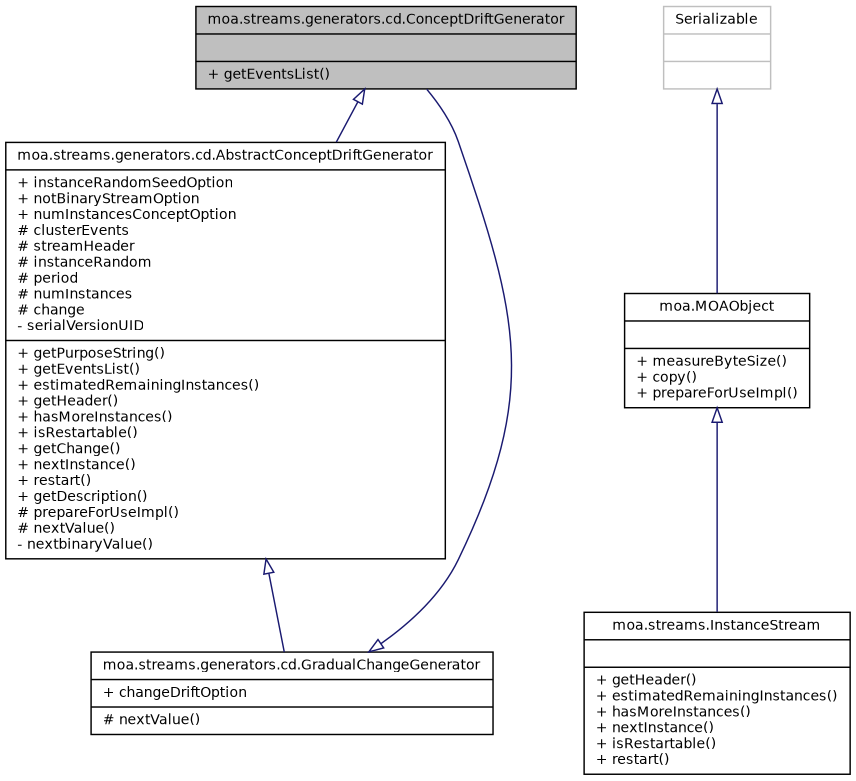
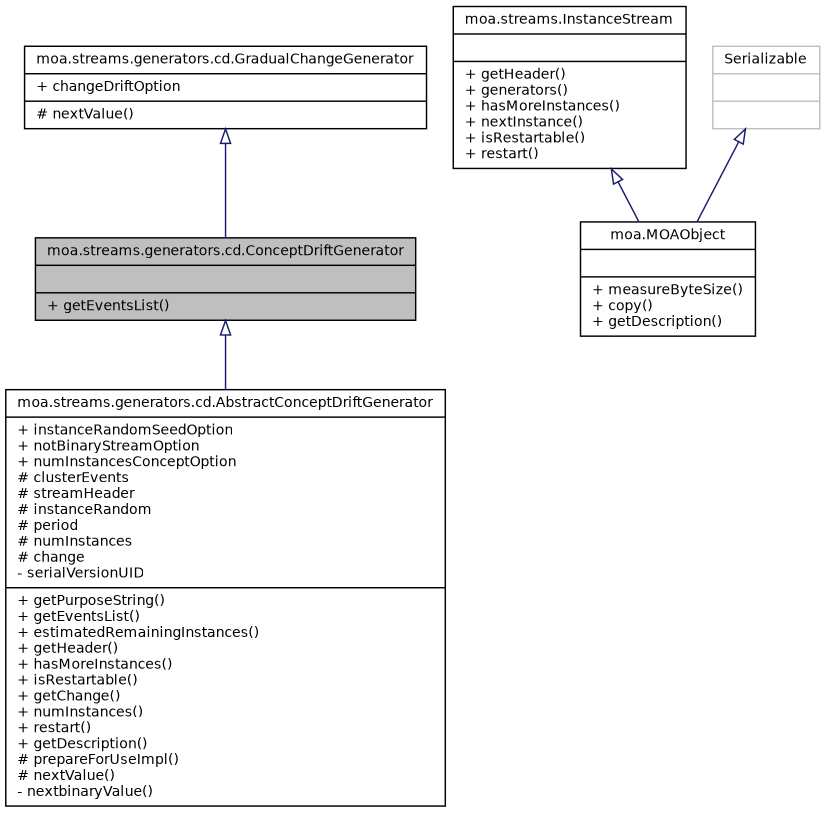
(717, 393) -> (658, 322)
(77, 465) -> (81, 712)
(717, 517) -> (628, 202)
(277, 613) -> none
(717, 696) -> (517, 90)
